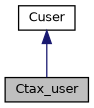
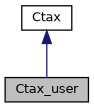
(47, 18) -> (47, 18)
